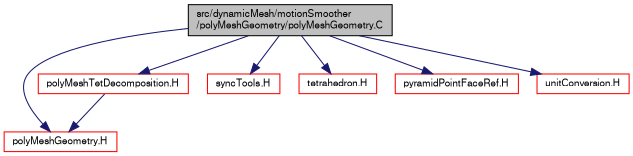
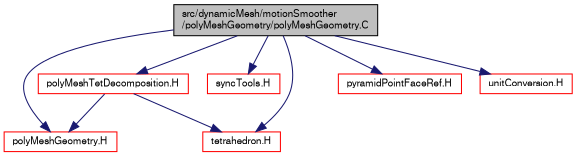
none -> (173, 111)
